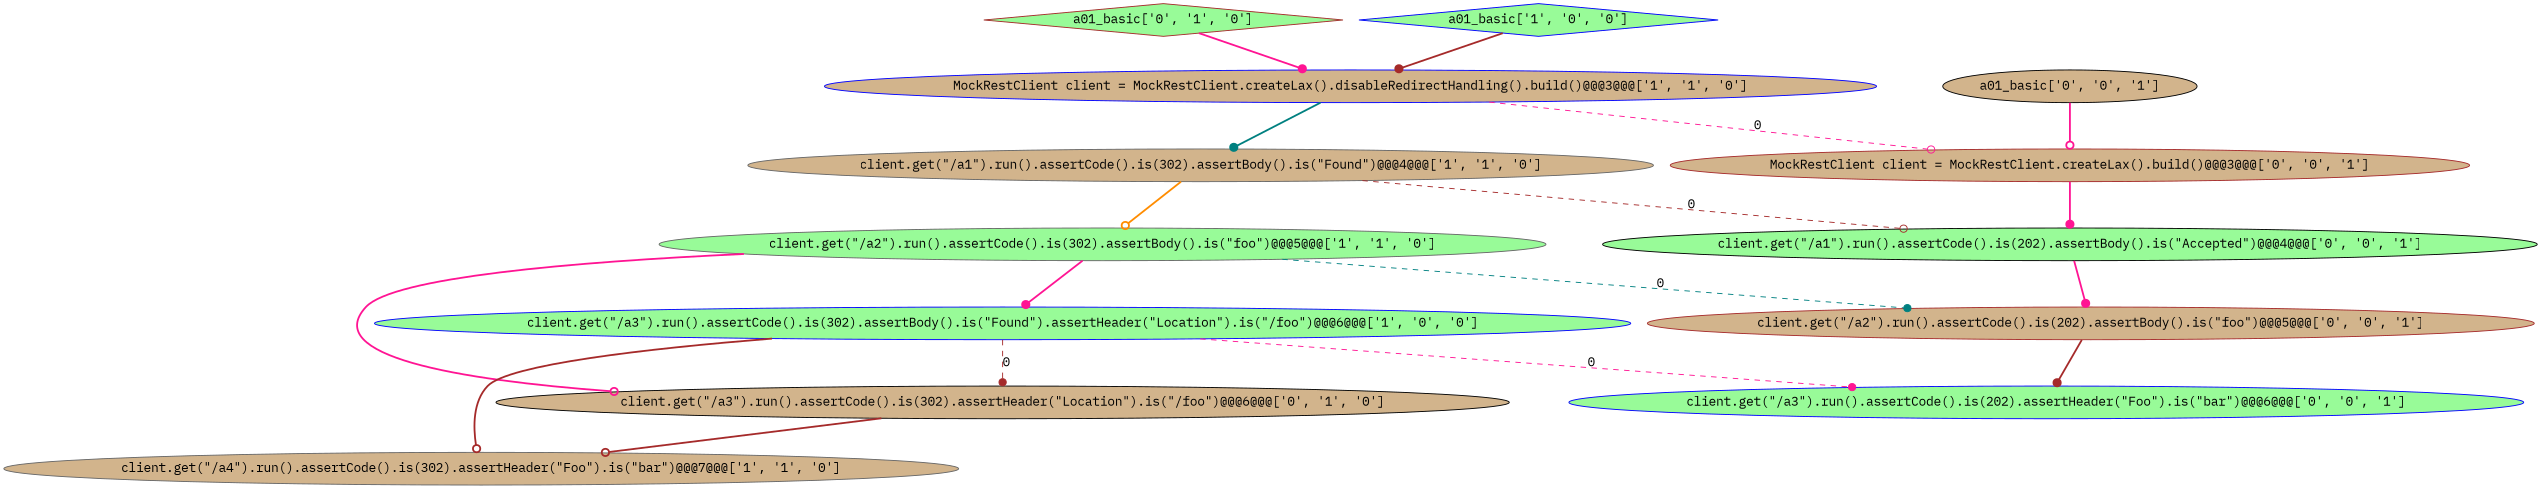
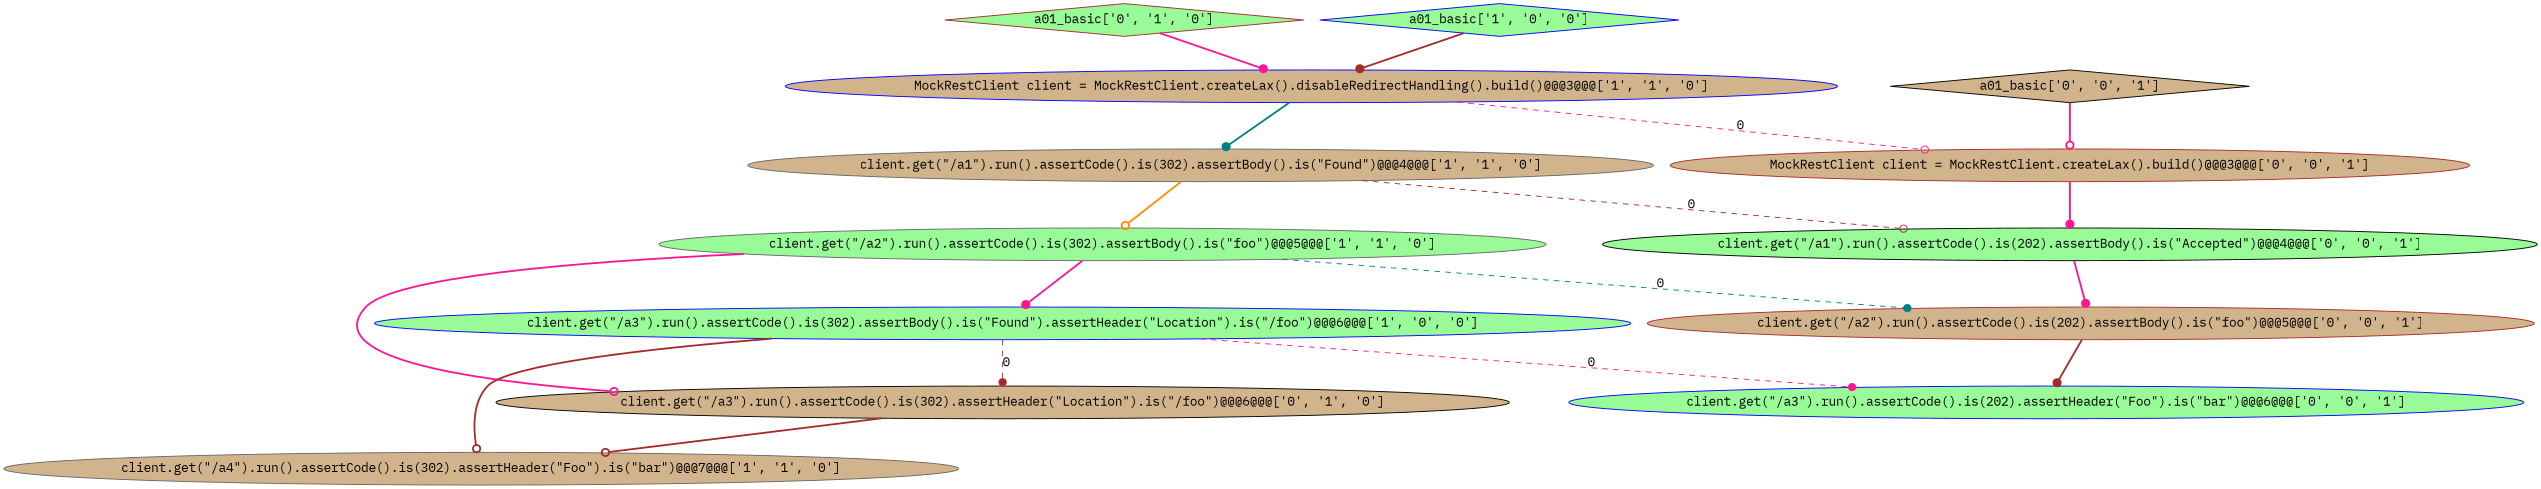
(2070, 86) -> (2070, 86)
